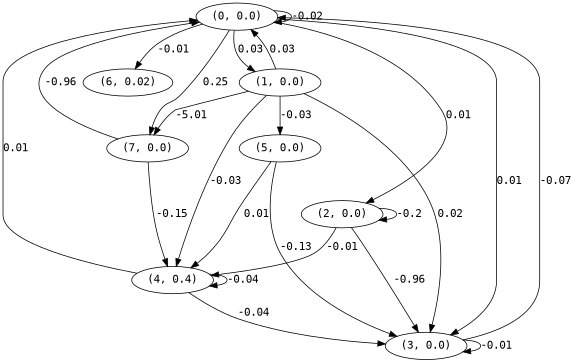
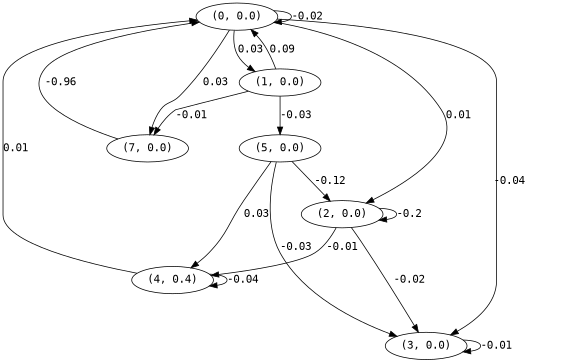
(282, 50) -> (282, 50)
(128, 83) -> none
(216, 83) -> (216, 83)
(540, 97) -> none
(192, 115) -> (192, 115)
(212, 171) -> none
none -> (308, 178)
(509, 181) -> (509, 181)
(419, 183) -> none
(153, 211) -> none
(257, 214) -> (257, 214)
(296, 247) -> (296, 247)
(410, 280) -> (410, 280)
(280, 330) -> none
